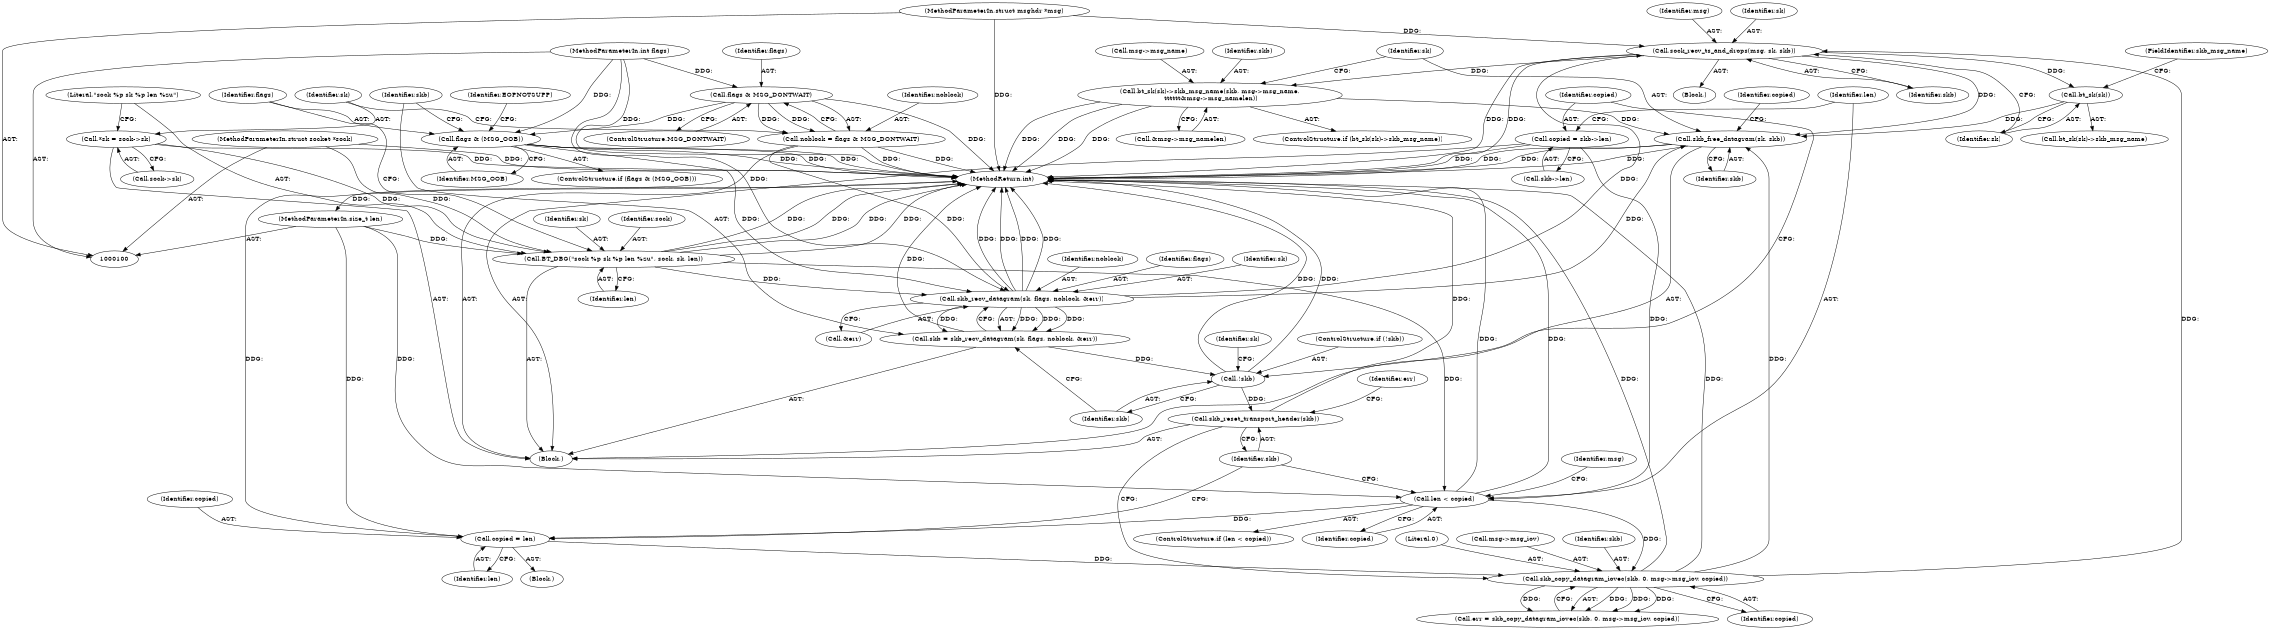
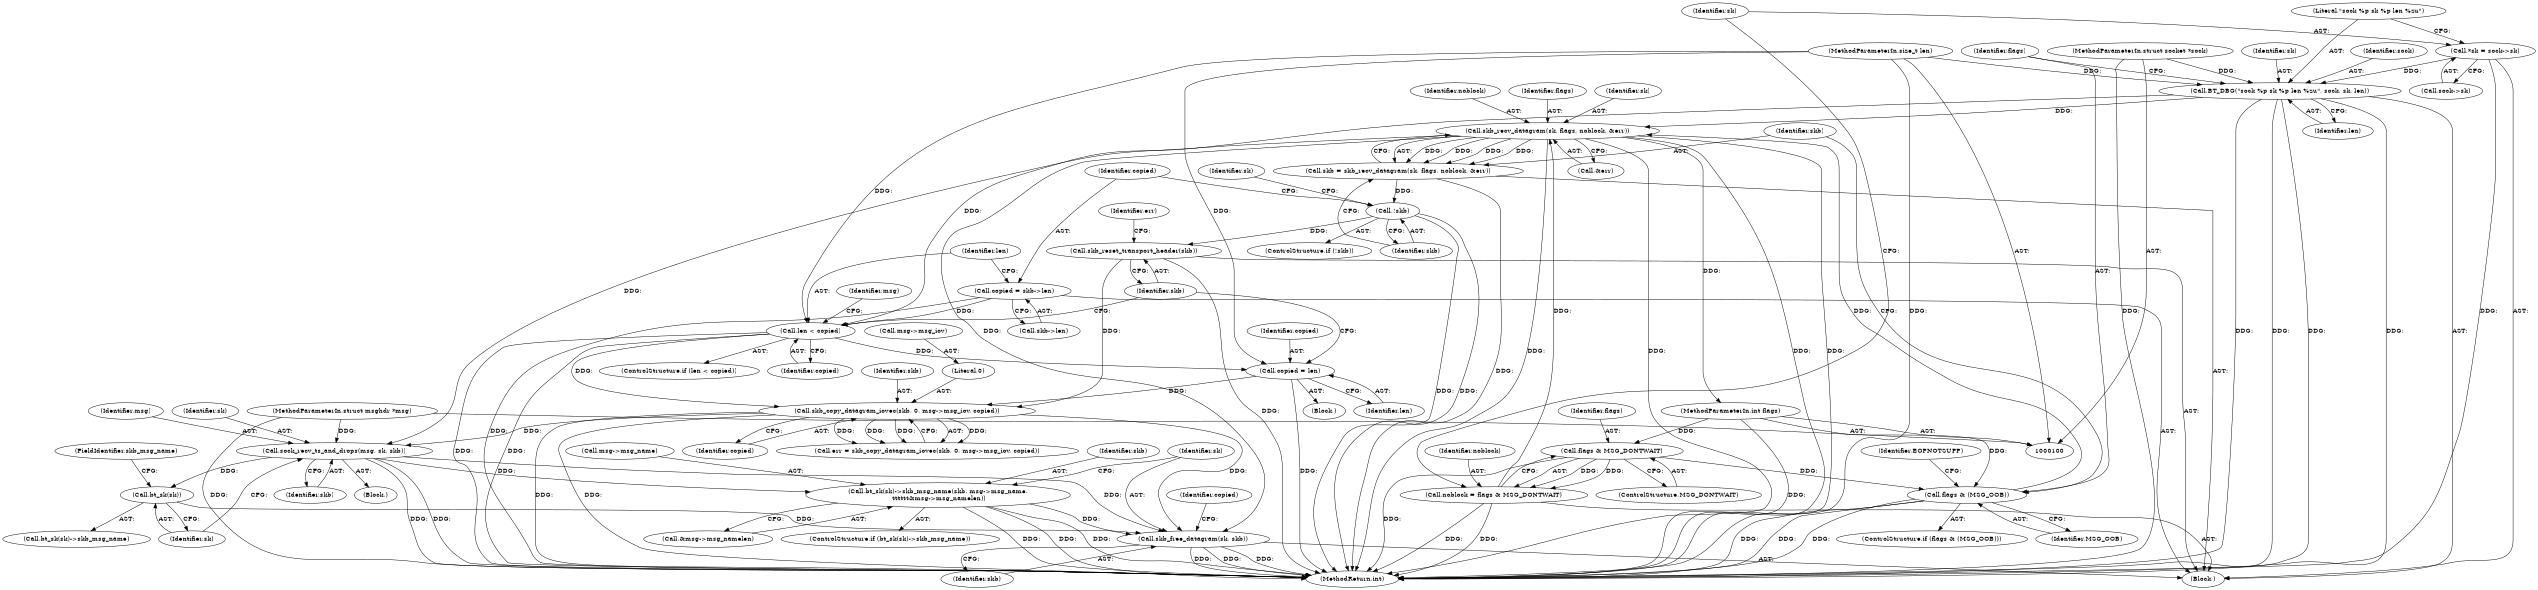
(746, 181) -> (1703, 241)
(646, 188) -> (1846, 459)
(1300, 360) -> (1354, 229)
(1130, 499) -> (1113, 331)
(1562, 558) -> (939, 350)
